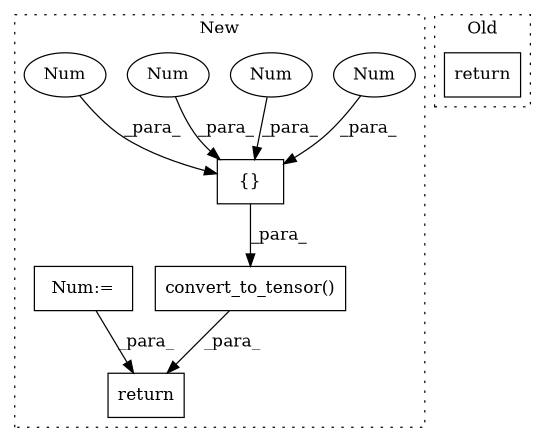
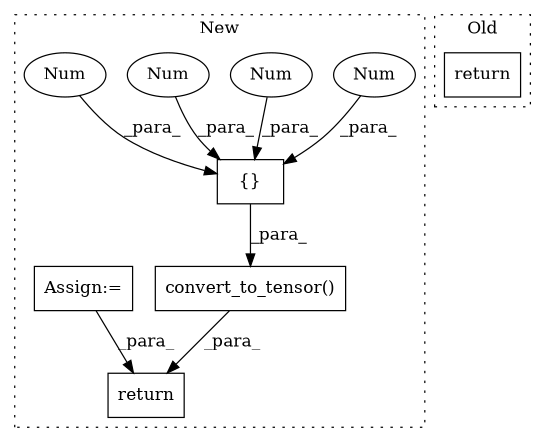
(83, 289) -> (83, 289)
